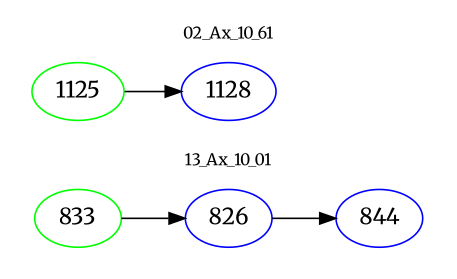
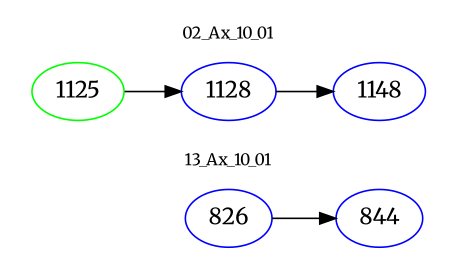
(229, 35) -> (229, 35)
none -> (379, 92)
(78, 218) -> none
